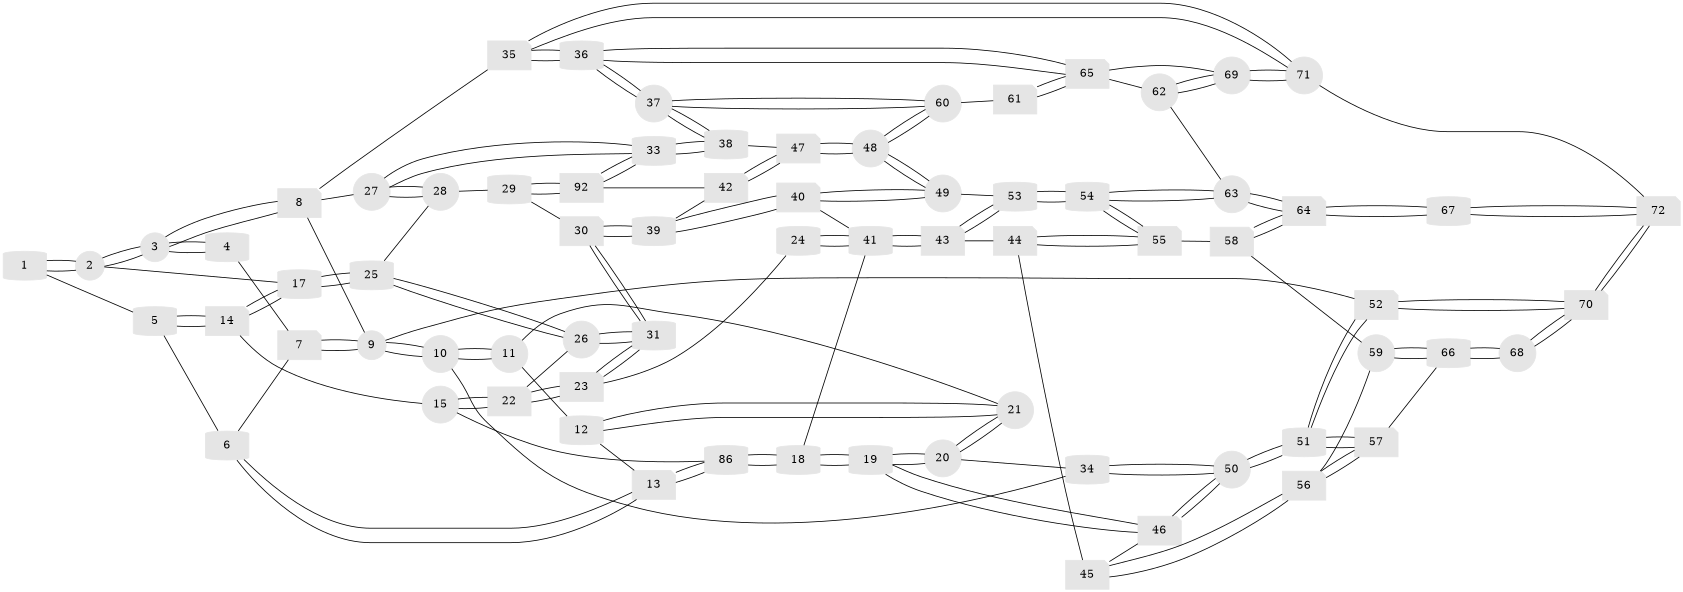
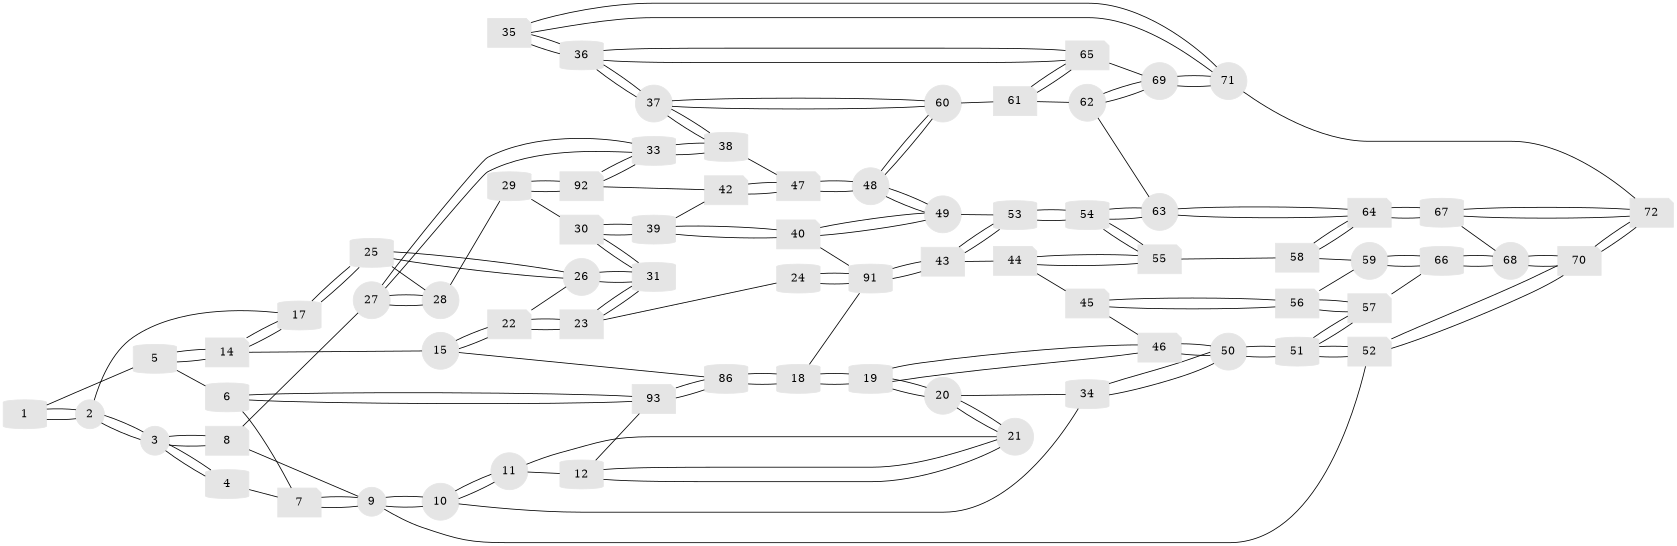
(1126, 84) -> (1053, 102)
(403, 128) -> none
none -> (1479, 238)
(871, 241) -> (871, 279)
(654, 485) -> (654, 399)
